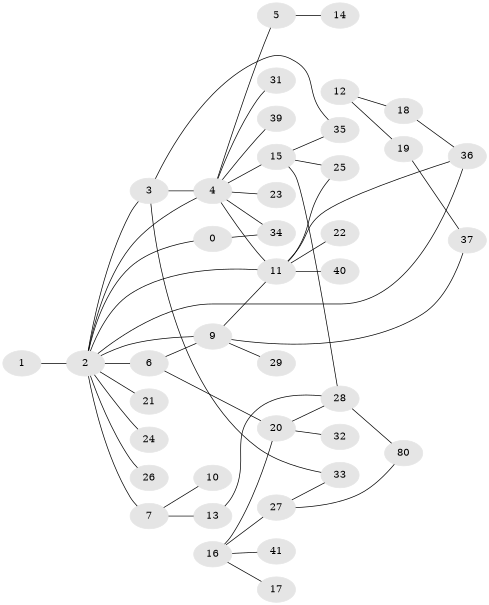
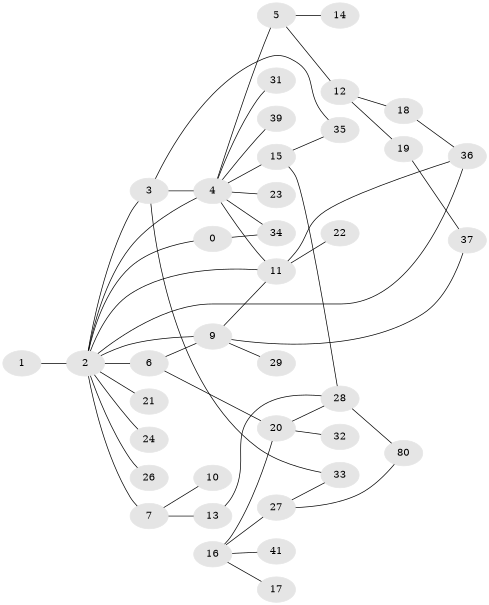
none -> (308, 54)
(340, 168) -> none
(340, 271) -> none
